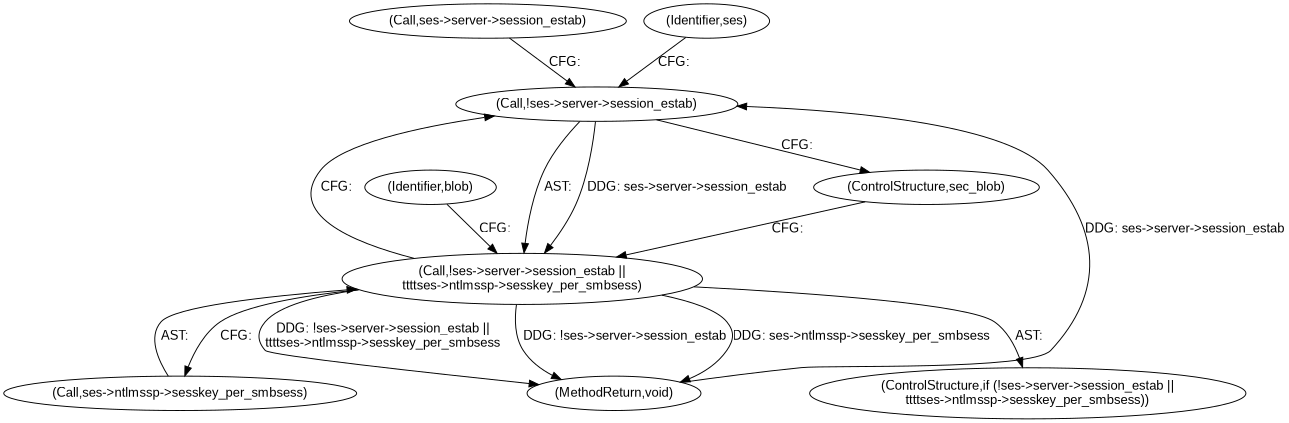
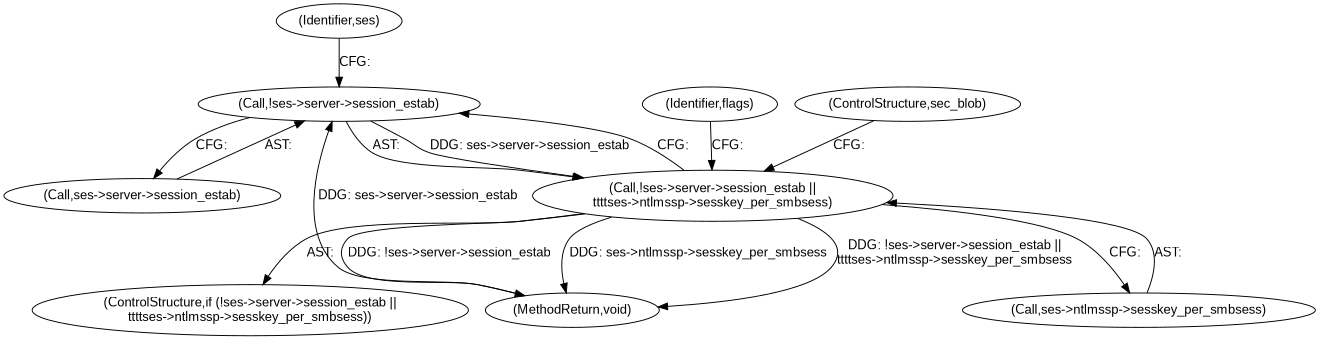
(567, 63) -> (280, 146)
(758, 145) -> (200, 136)
(431, 187) -> (710, 104)
